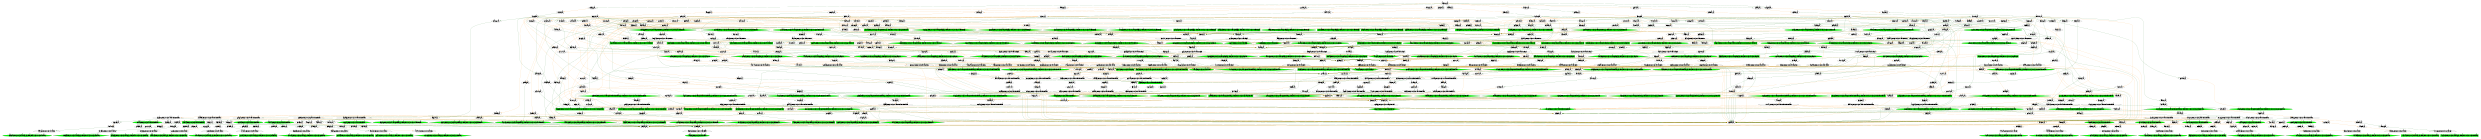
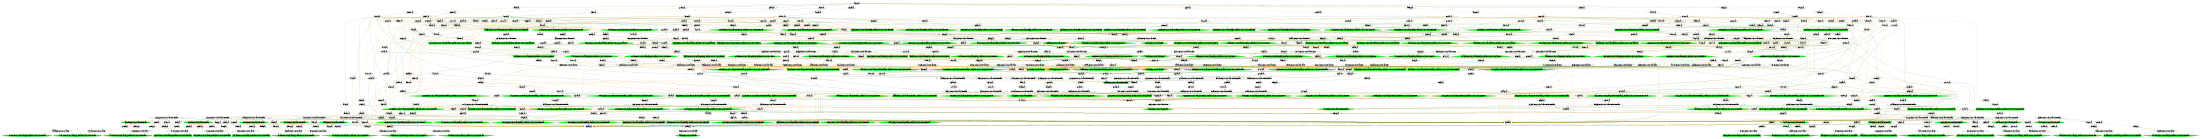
none -> (1081, 78)
